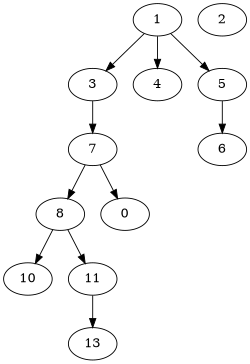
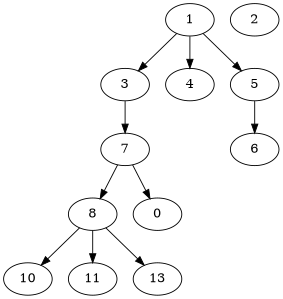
(93, 307) -> (122, 243)
